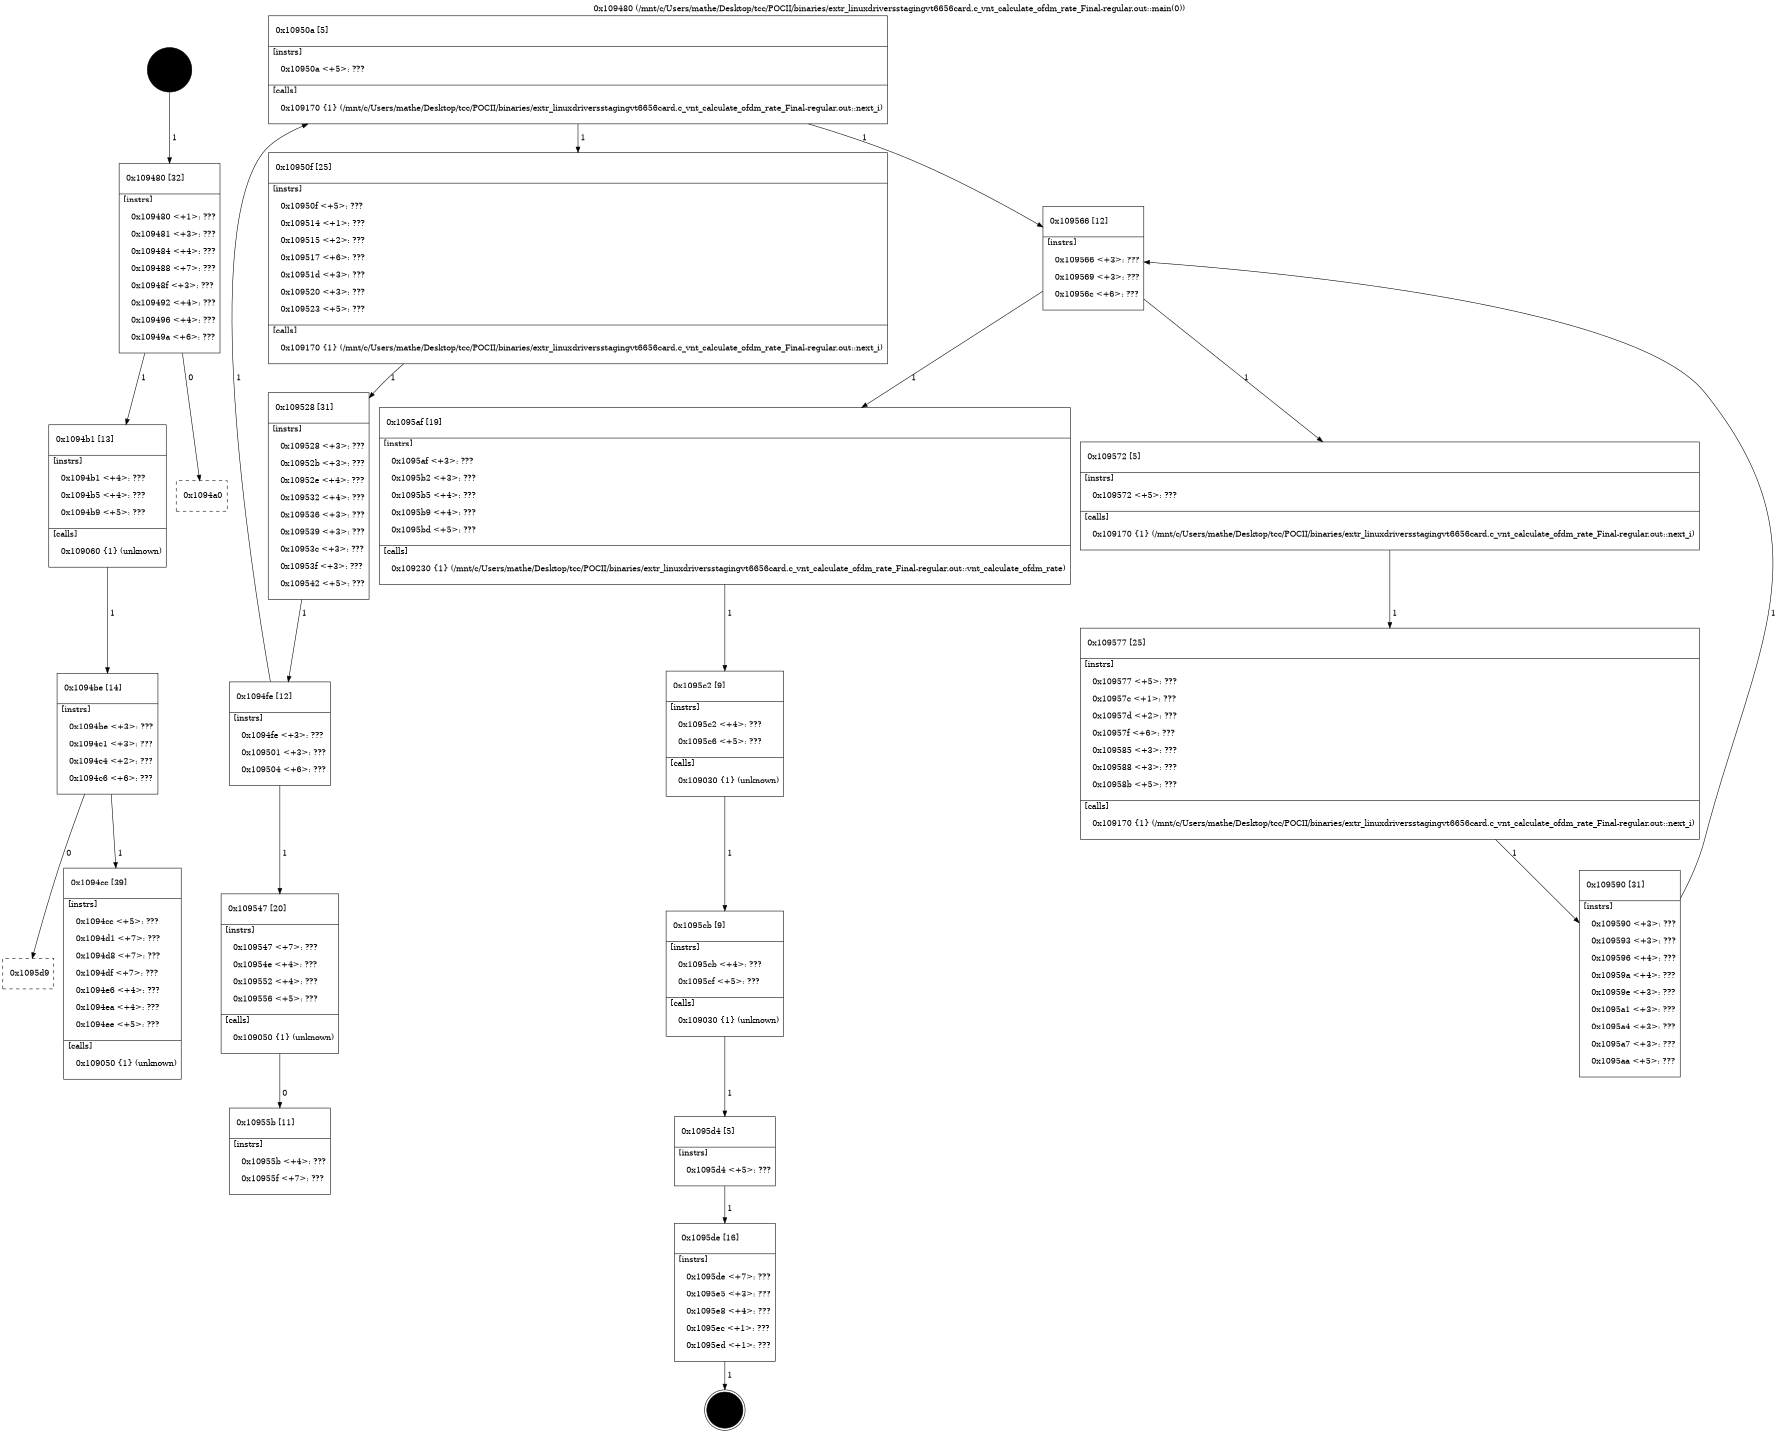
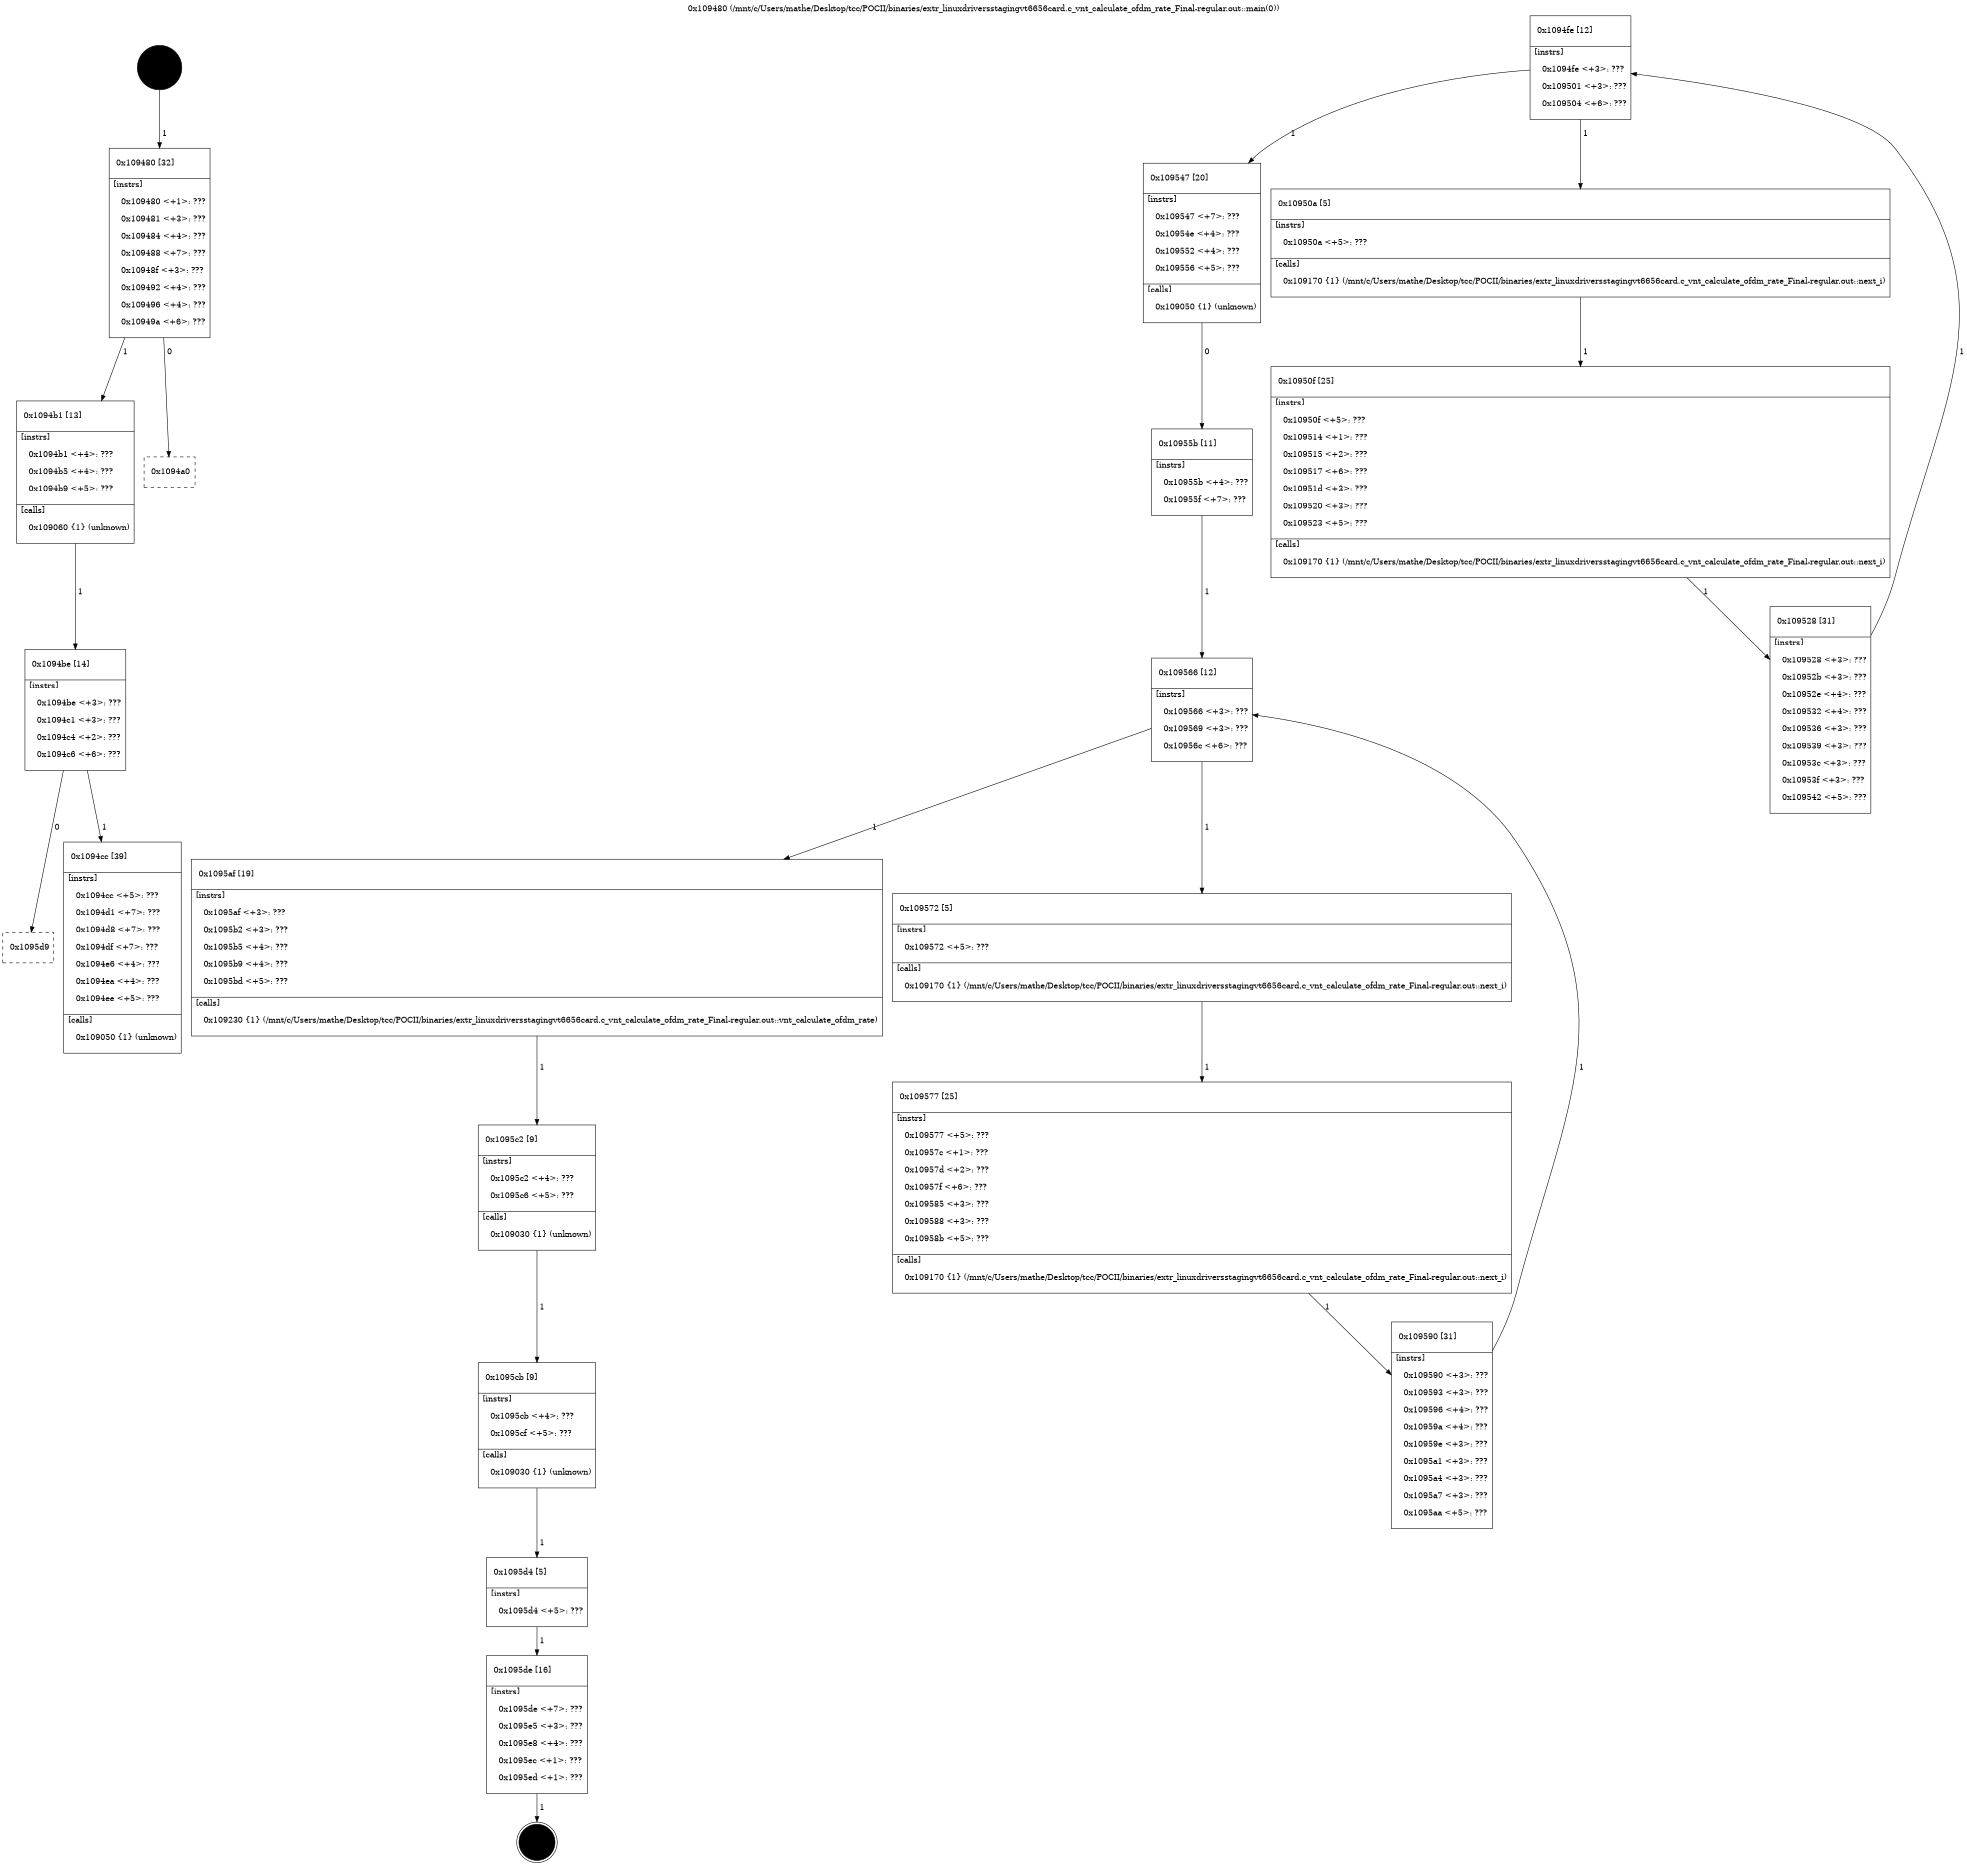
(926, 167) -> (1202, 584)
